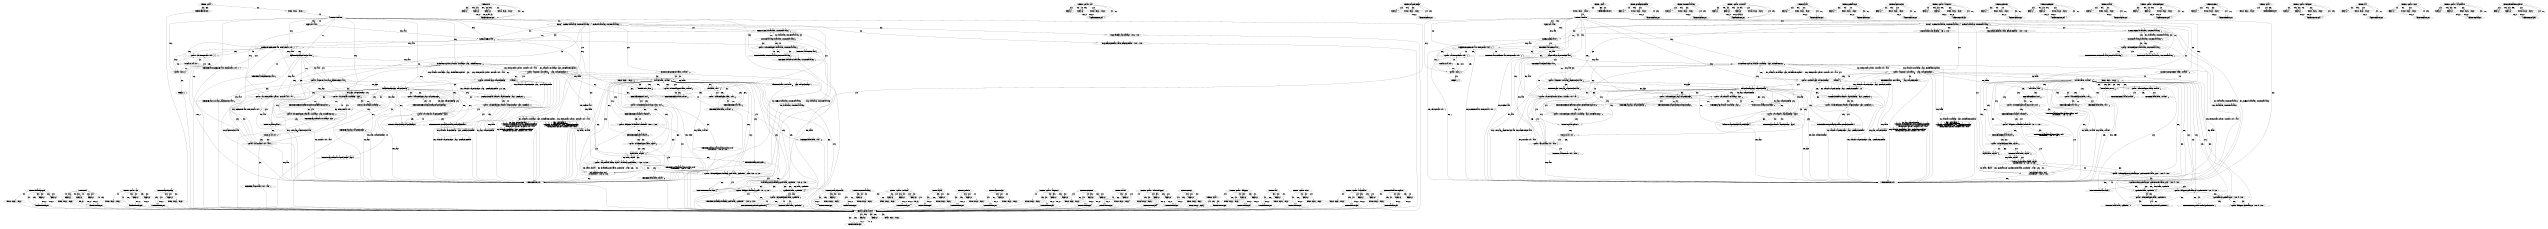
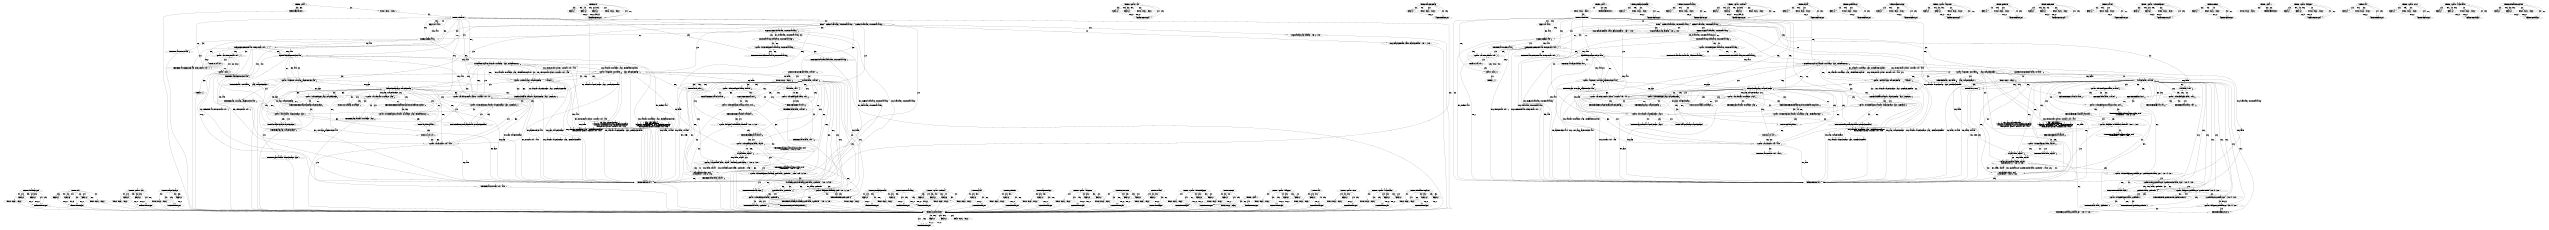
(2214, 201) -> none
(2235, 202) -> (2224, 202)
(768, 209) -> (835, 194)
none -> (2074, 212)
none -> (2220, 212)
